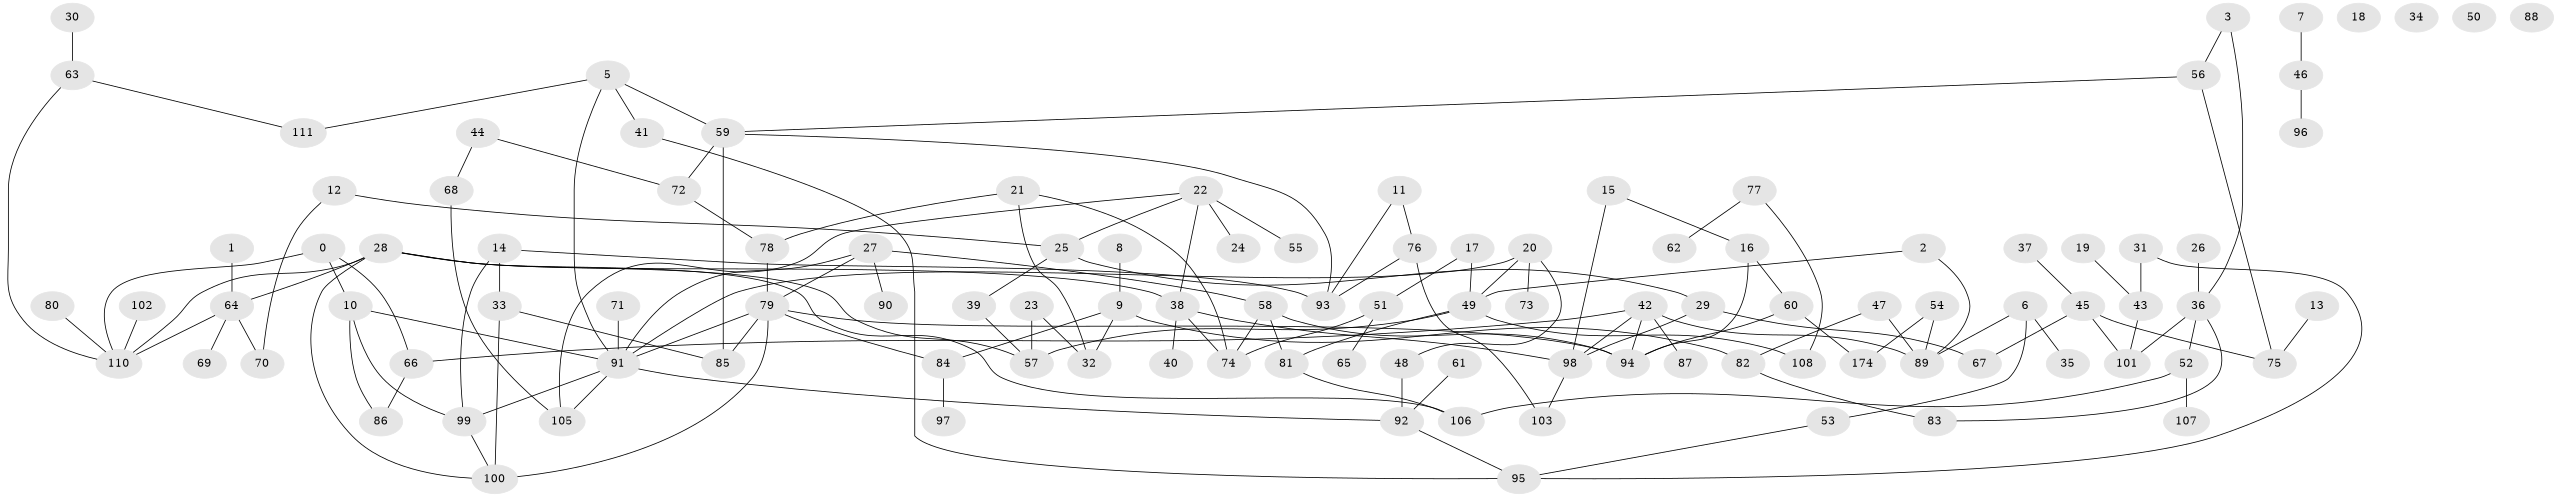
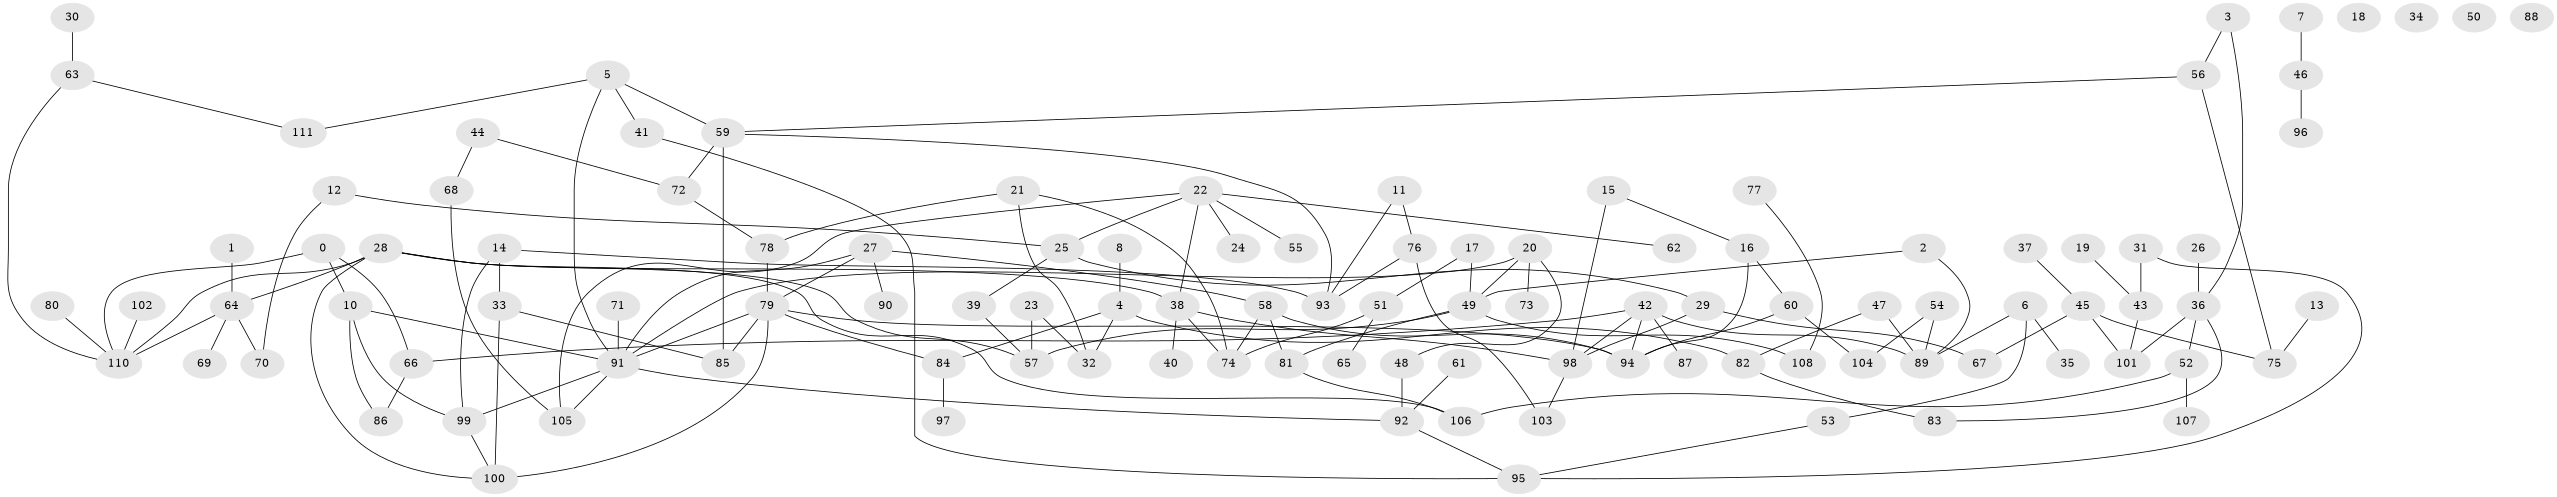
(1715, 220) -> (1438, 220)
(1120, 306) -> (1120, 306)
(1863, 364) -> (1863, 364)
